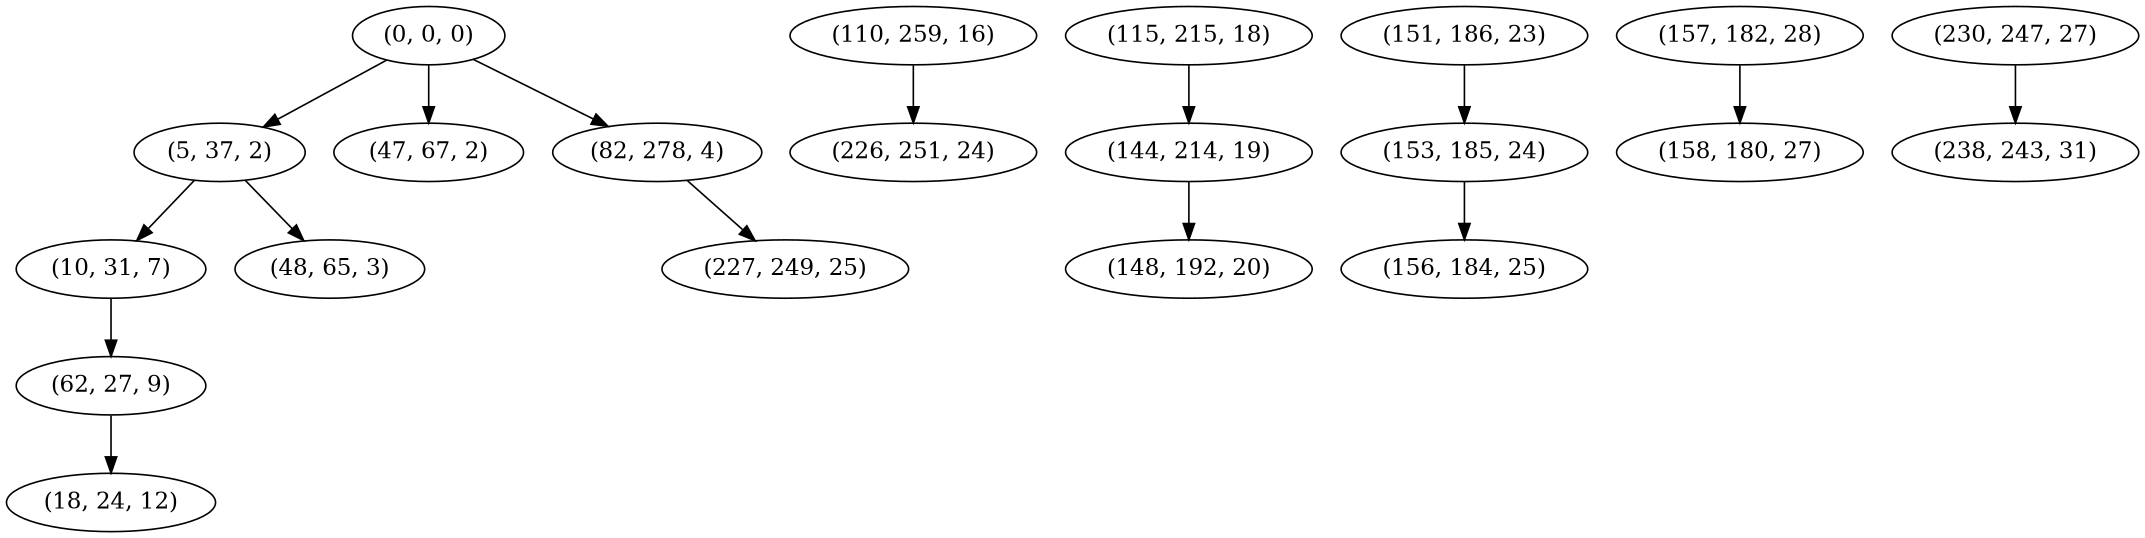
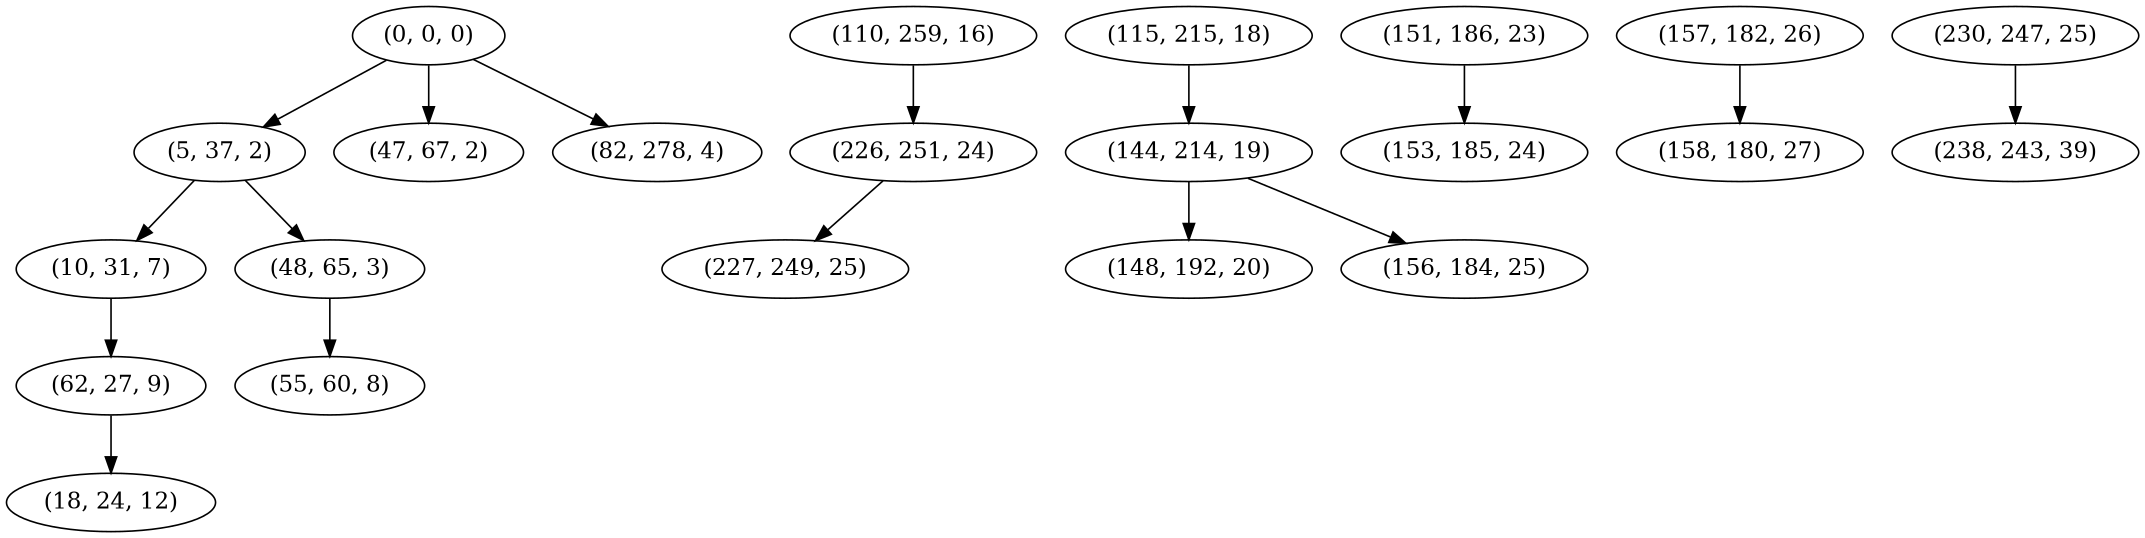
(1740, 36) -> (1740, 36)
(2016, 36) -> (2016, 36)
(2016, 152) -> (2016, 152)
(1464, 203) -> (1319, 208)
(715, 205) -> (855, 205)
none -> (330, 386)
